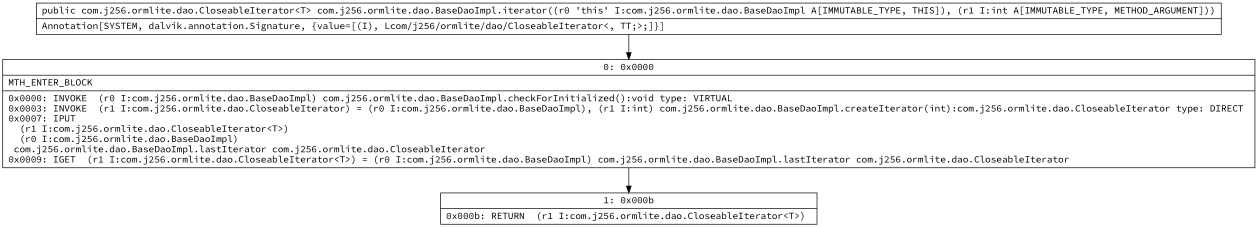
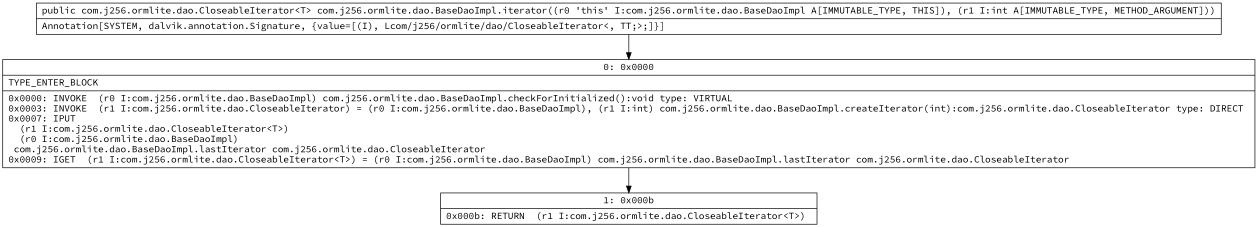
(50, 83) -> (53, 83)
